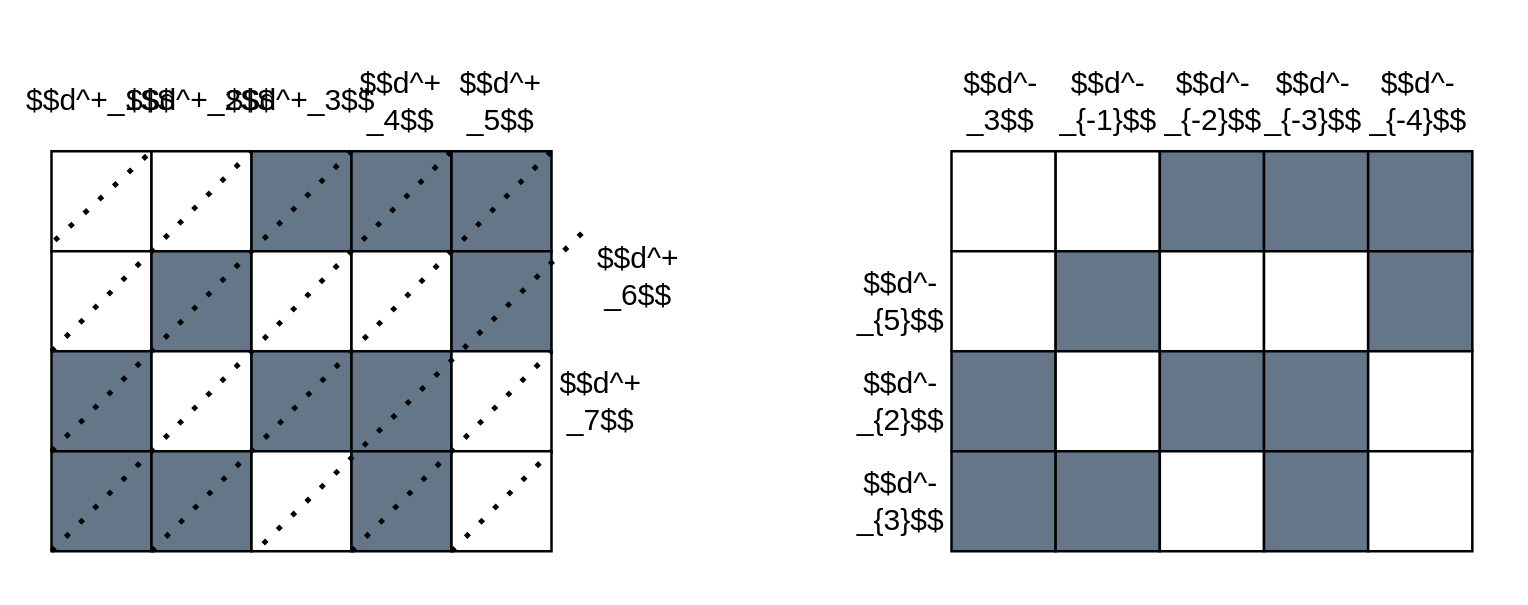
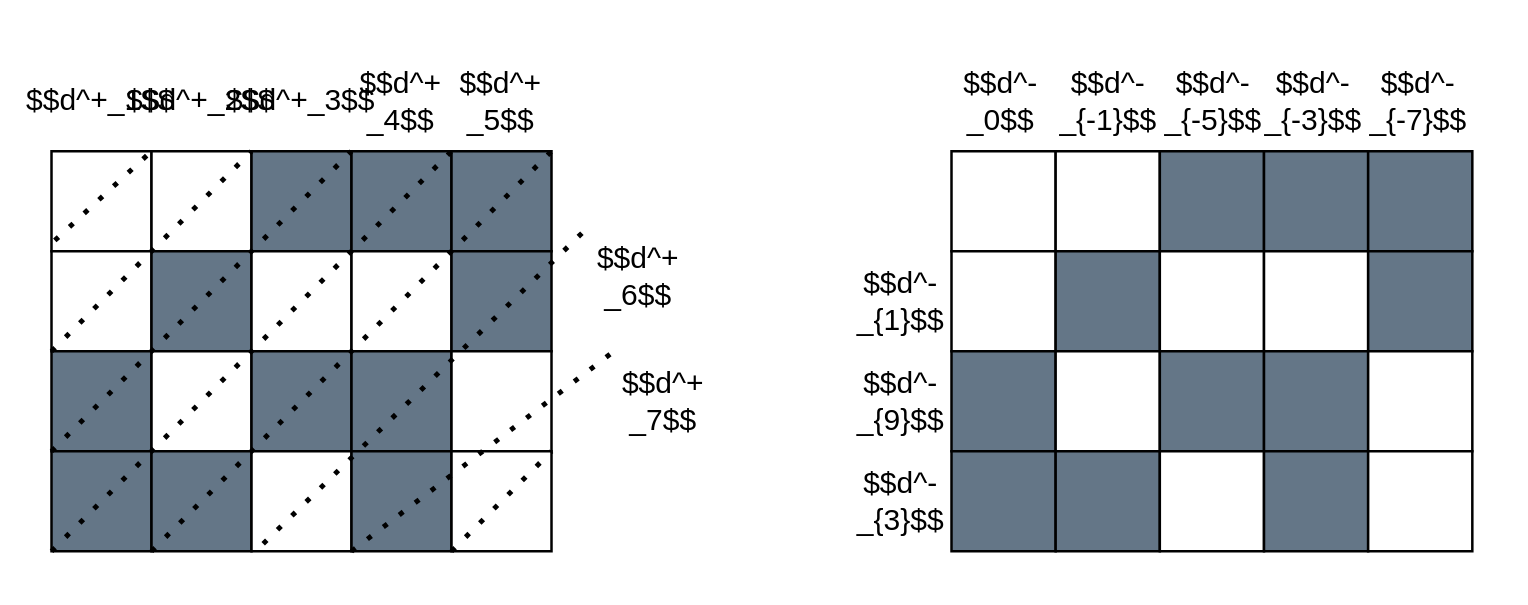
(1001, 101) -> (1001, 101)
(1214, 101) -> (1214, 101)
(1419, 101) -> (1419, 101)
(901, 301) -> (901, 301)
(601, 401) -> (664, 401)
(901, 401) -> (901, 401)
